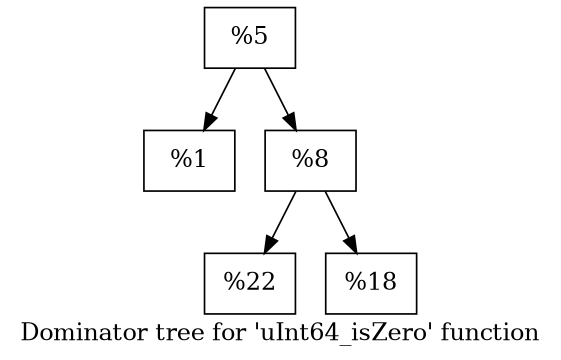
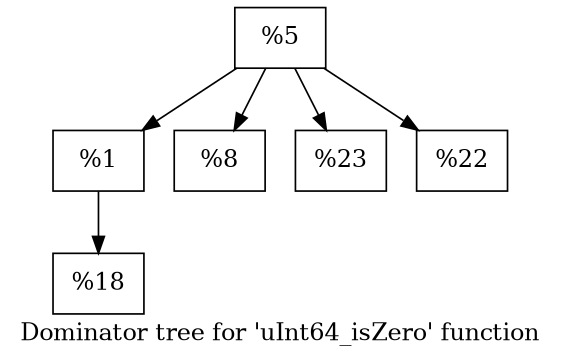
none -> (341, 161)
(284, 215) -> (364, 94)
(337, 215) -> (98, 214)
